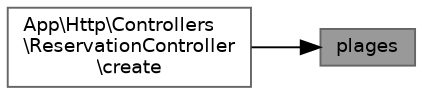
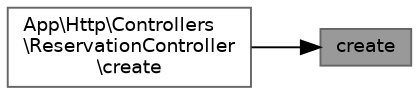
(368, 47) -> (366, 47)
